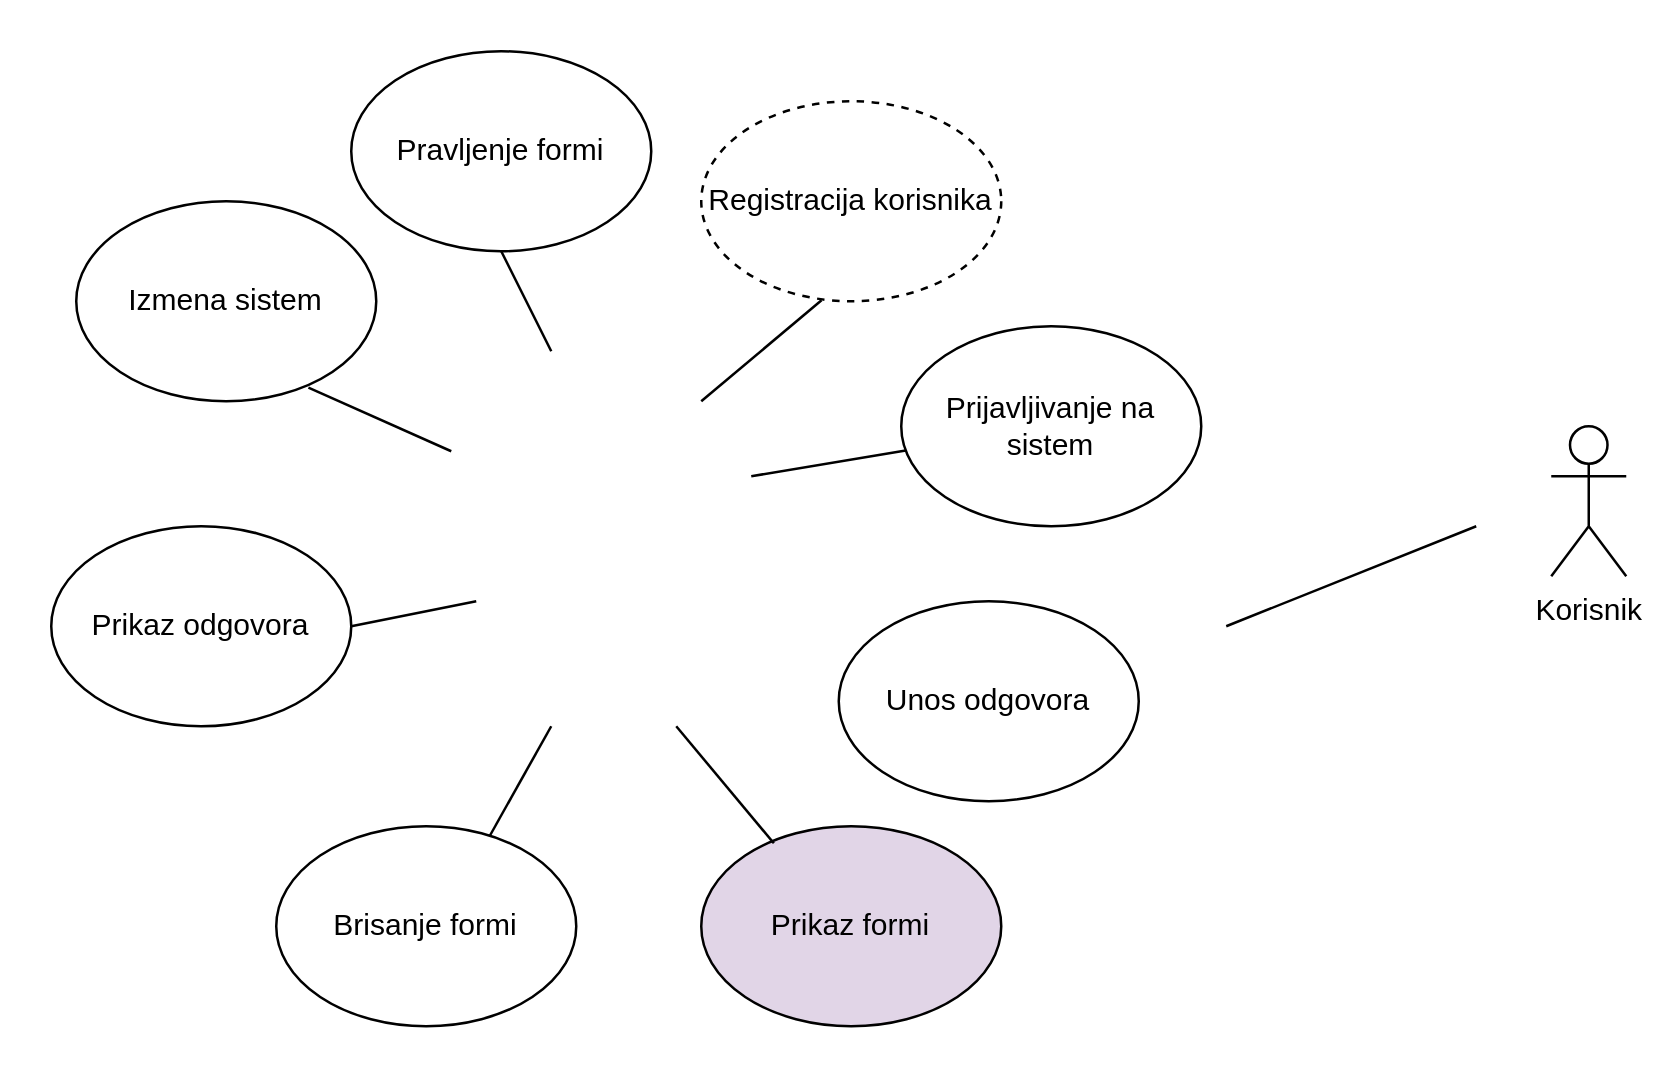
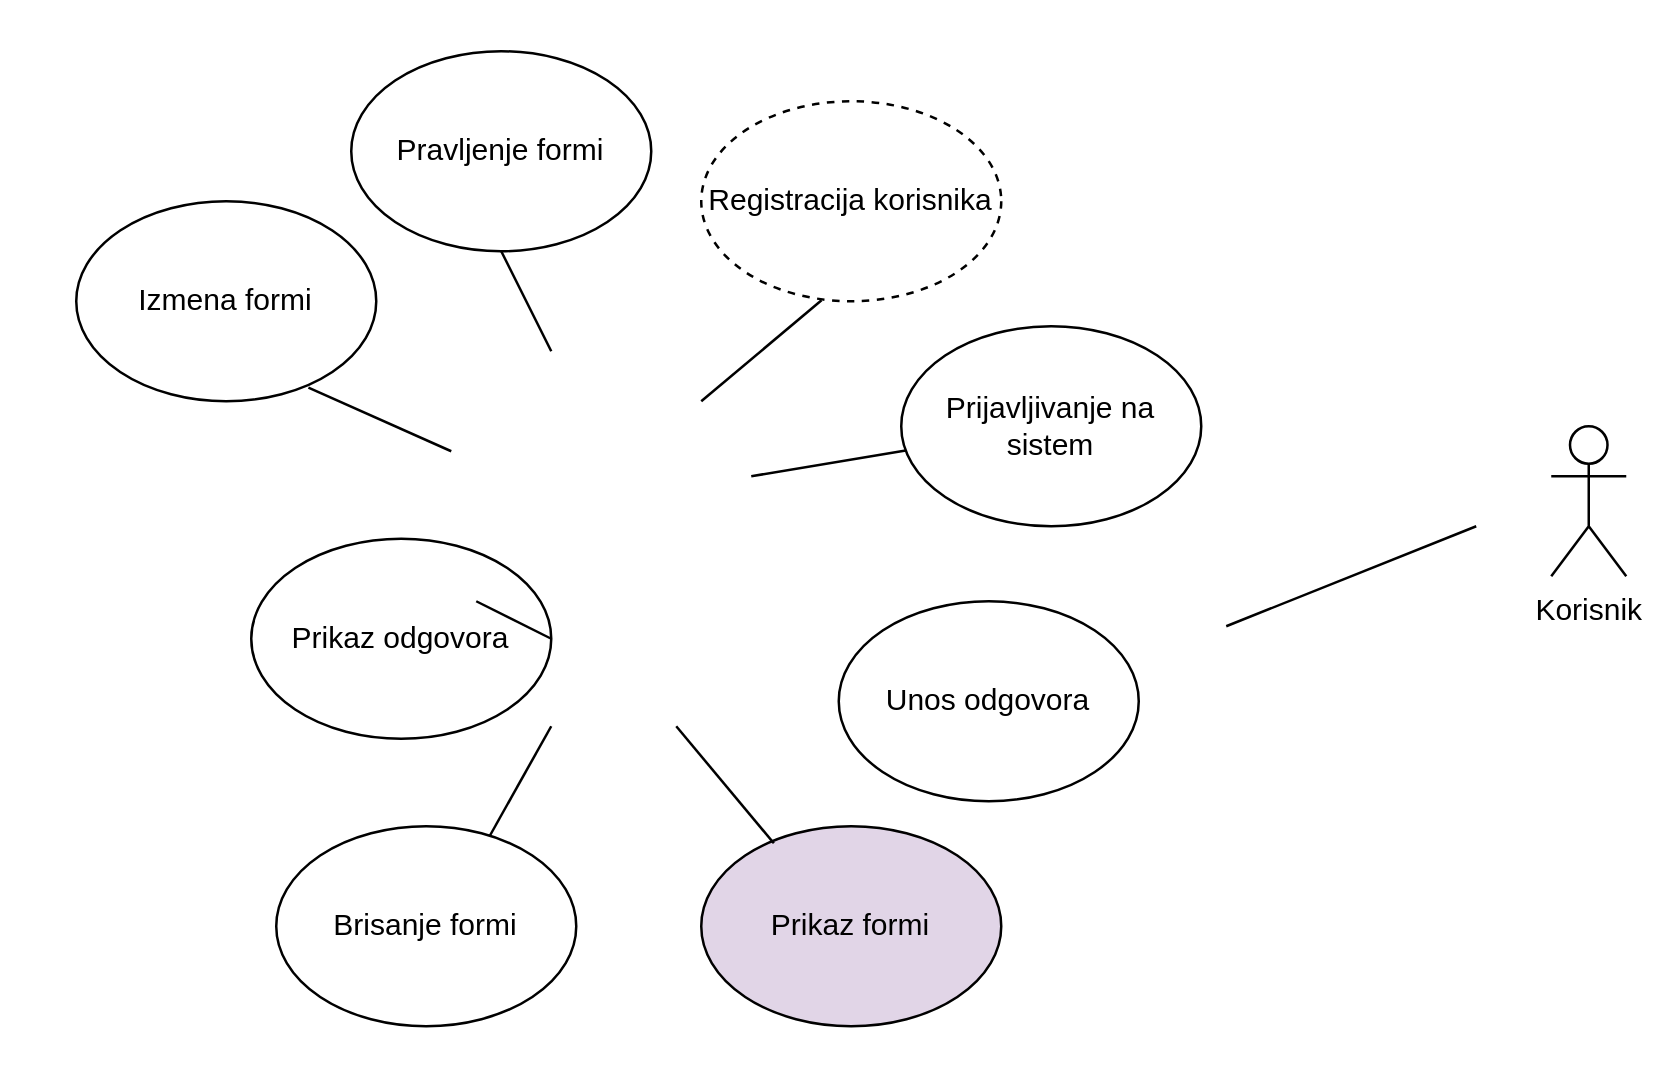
(226, 301) -> (226, 301)
(201, 626) -> (401, 639)
